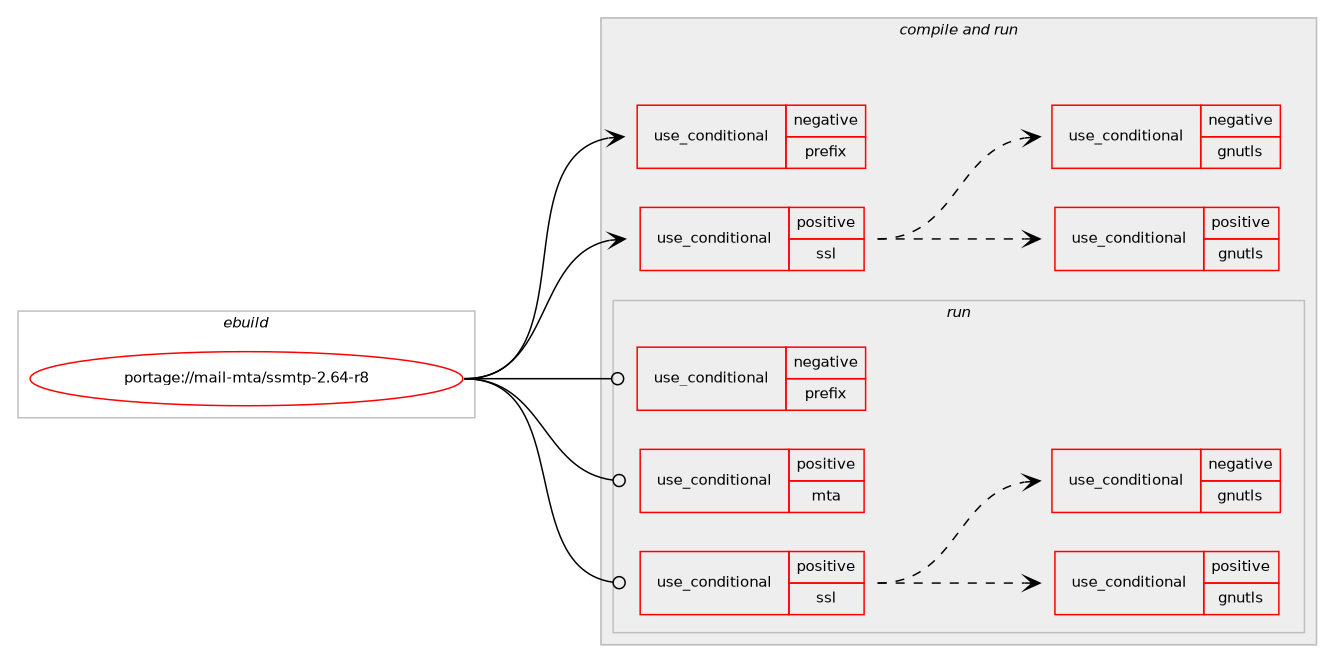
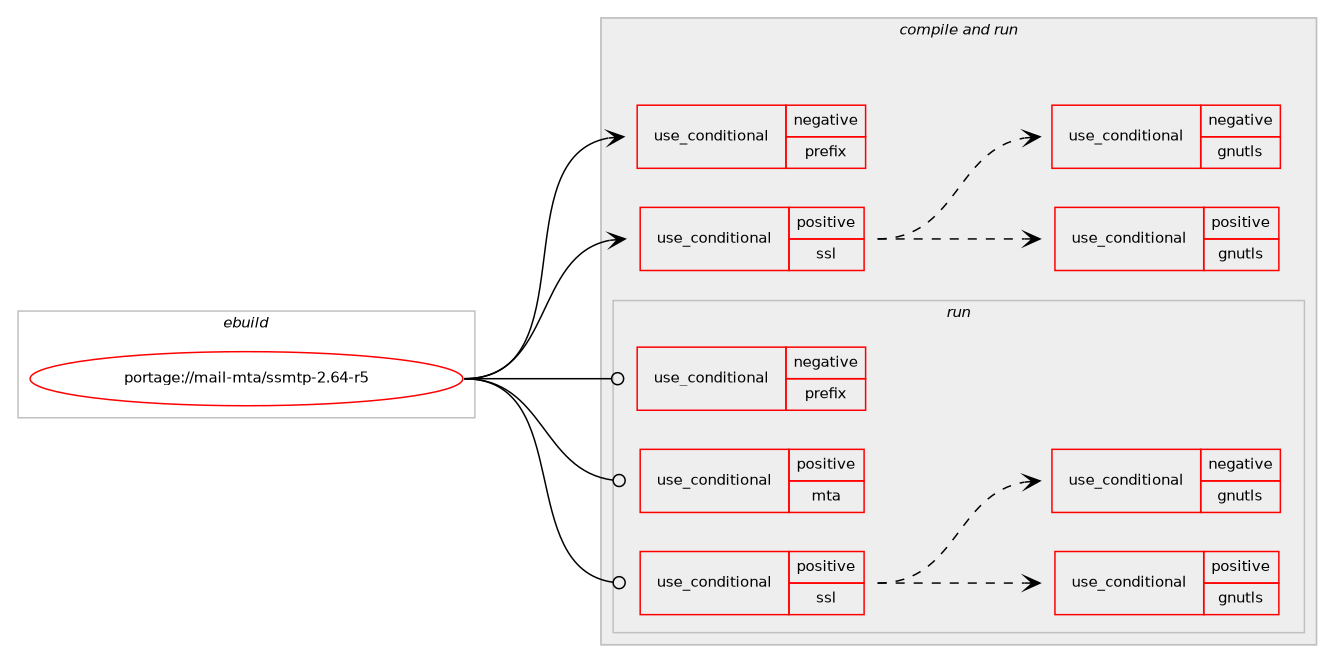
(246, 379) -> (246, 379)
